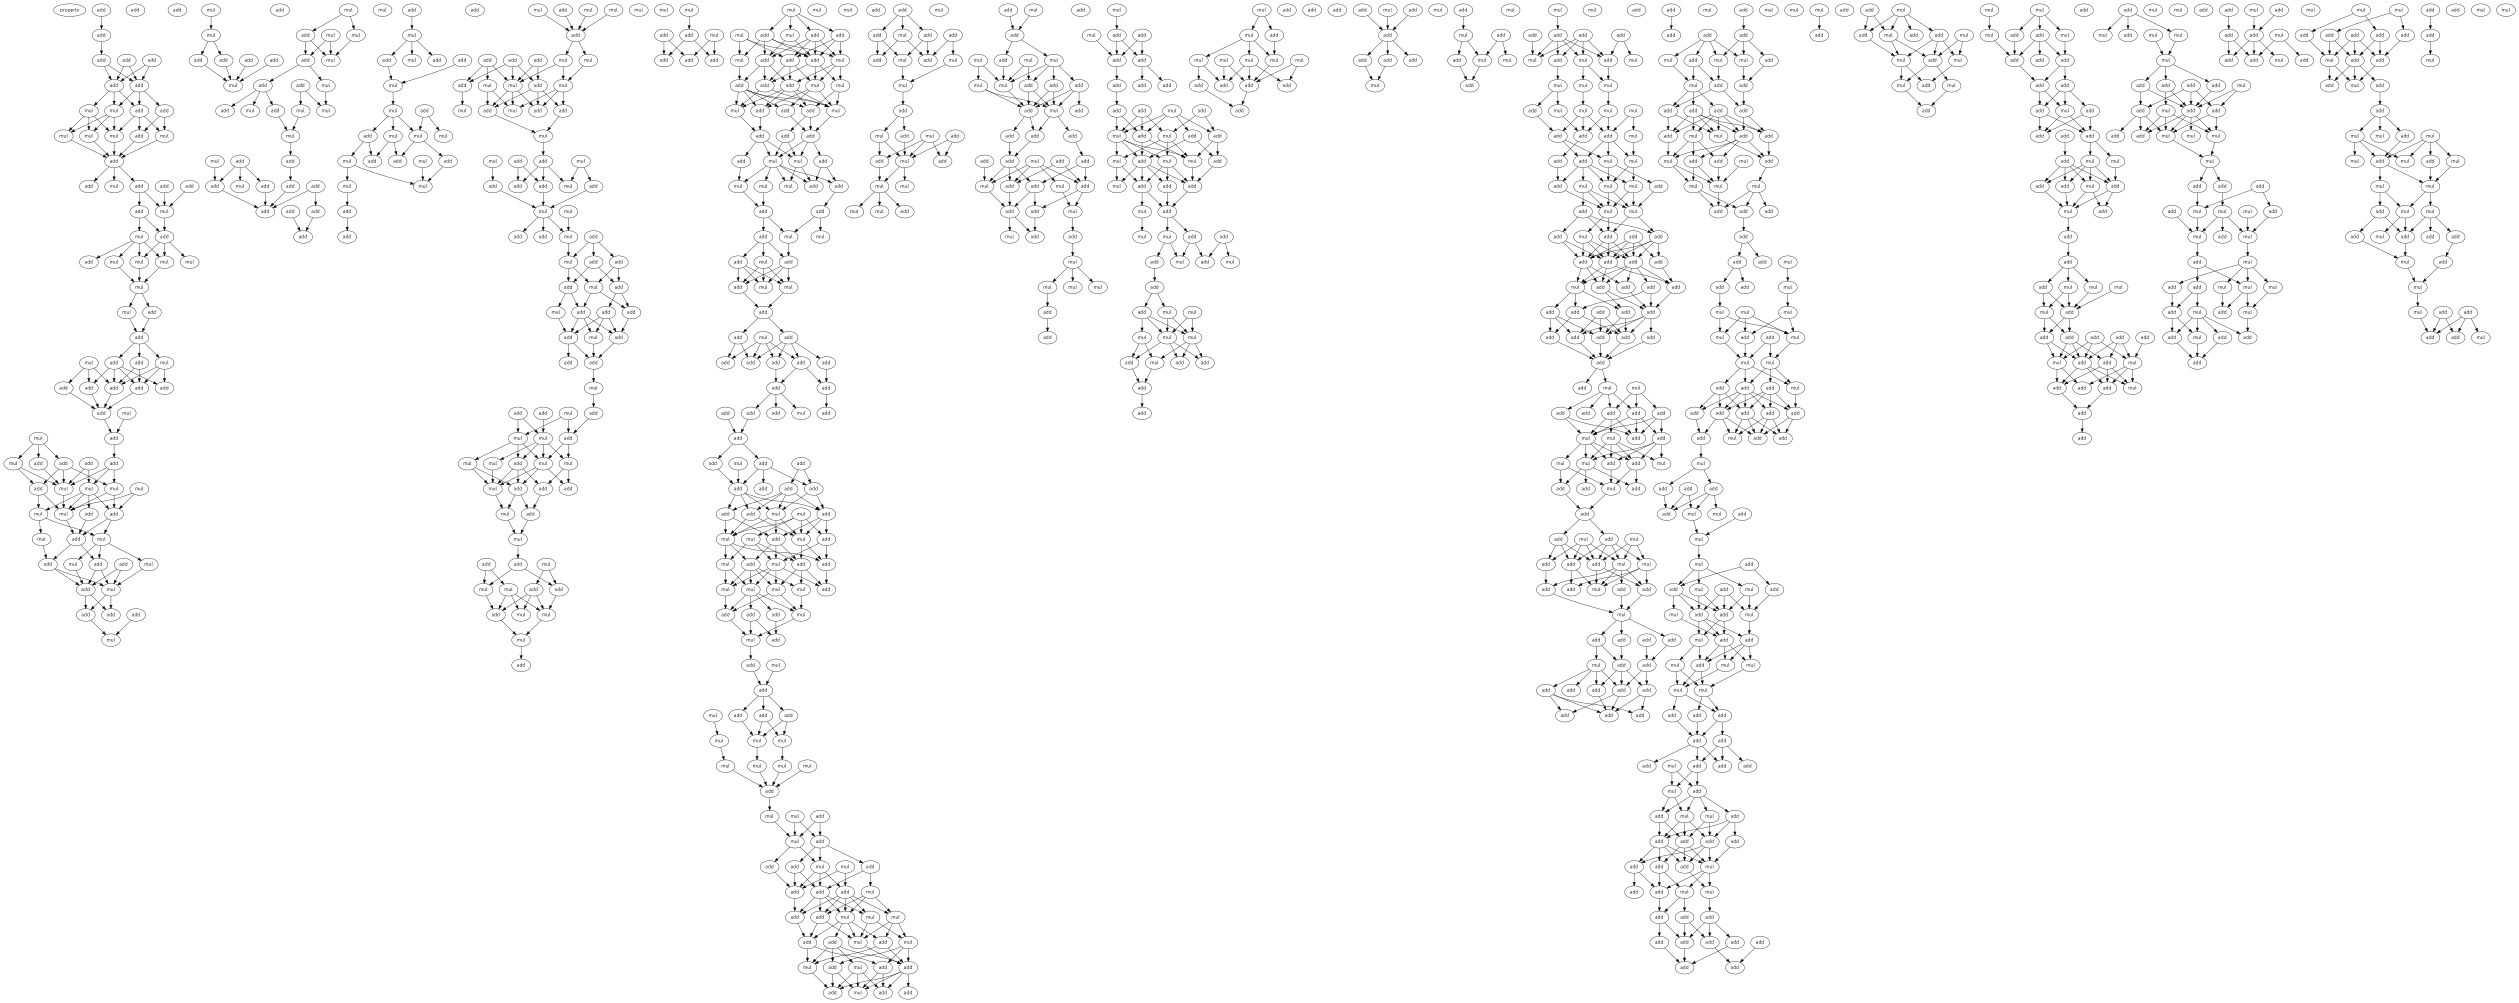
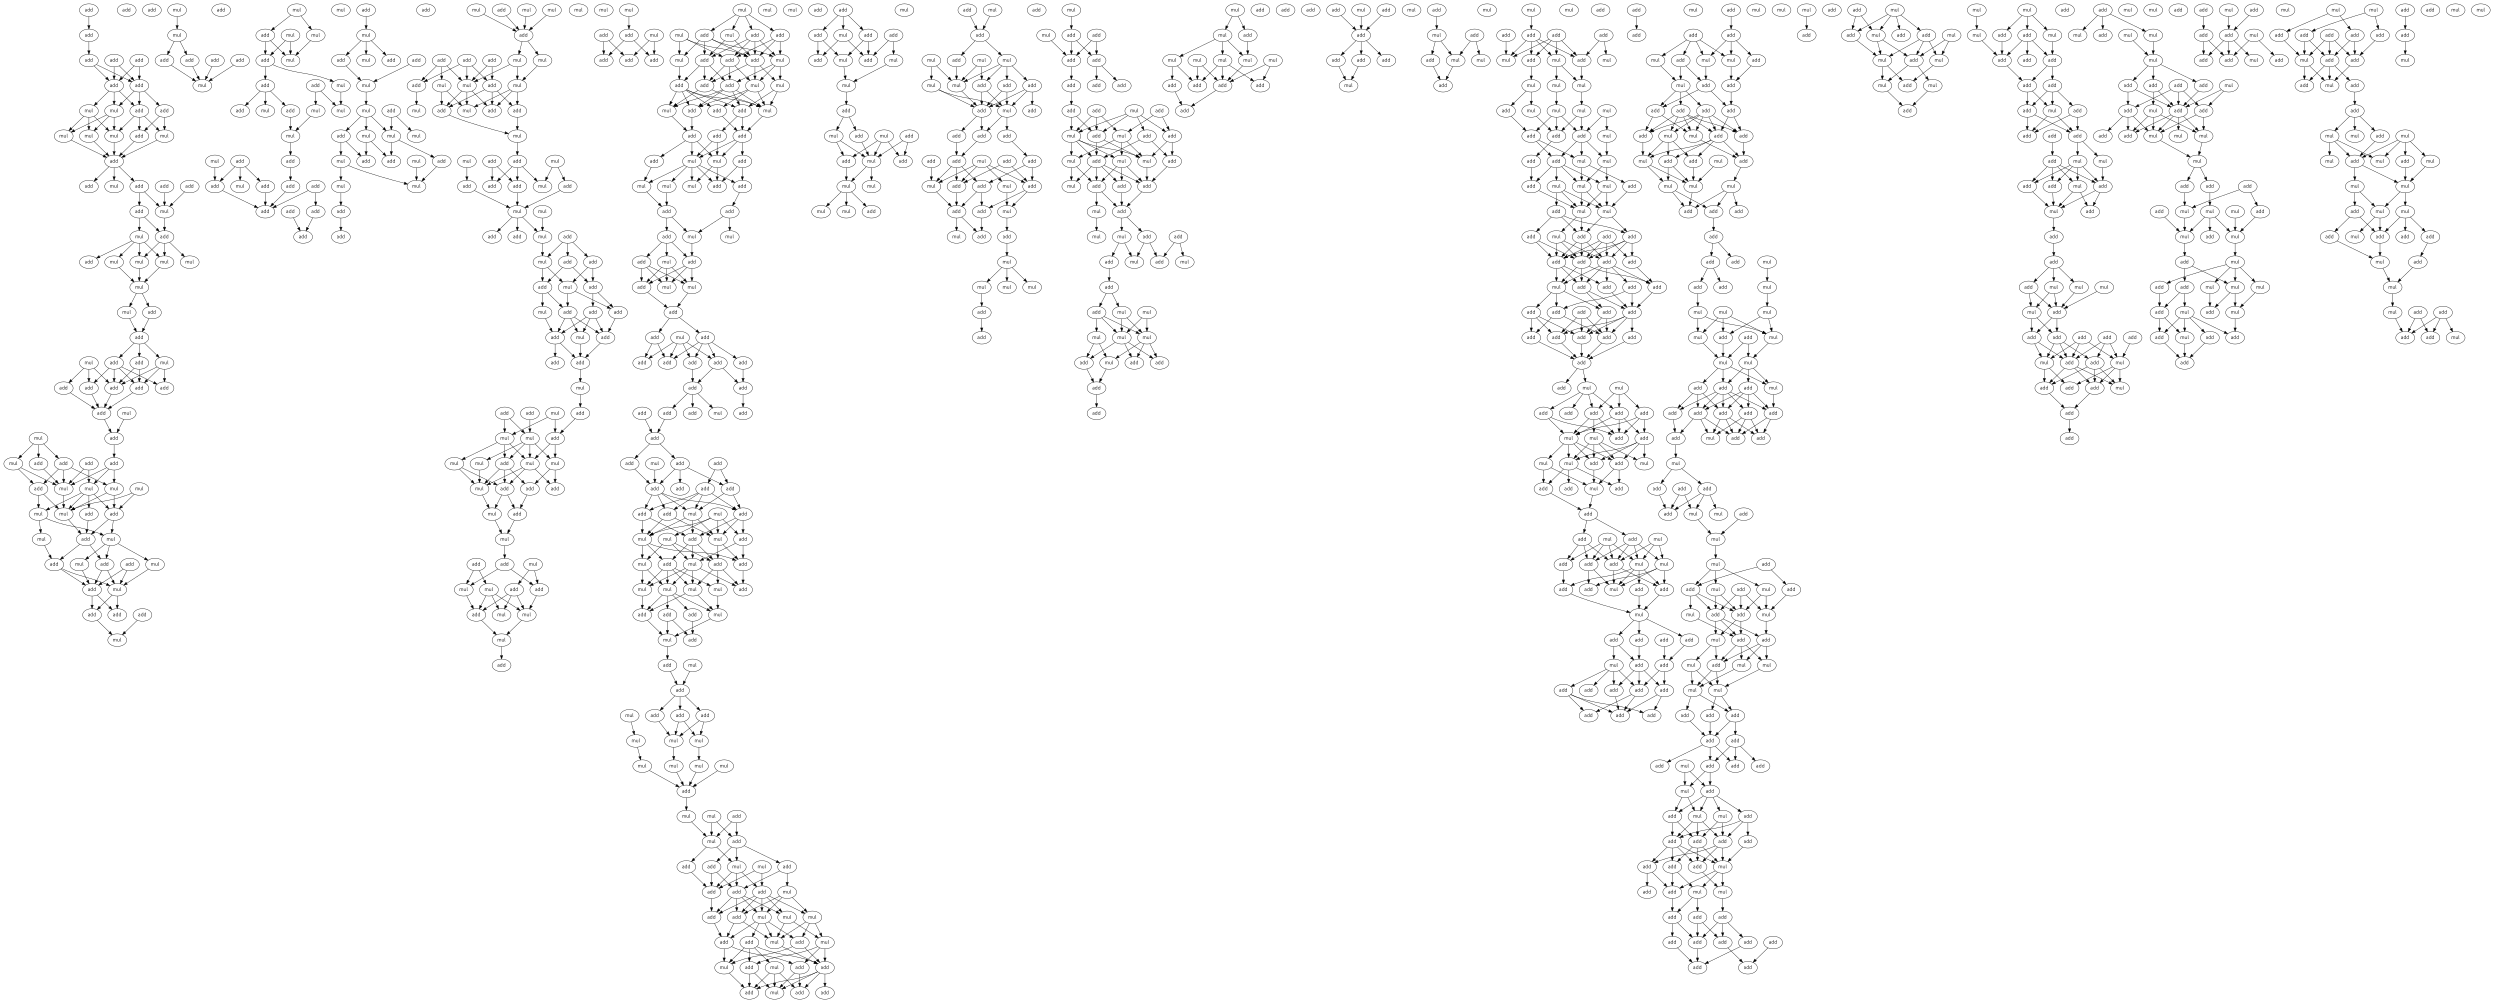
(70, 10) -> none
